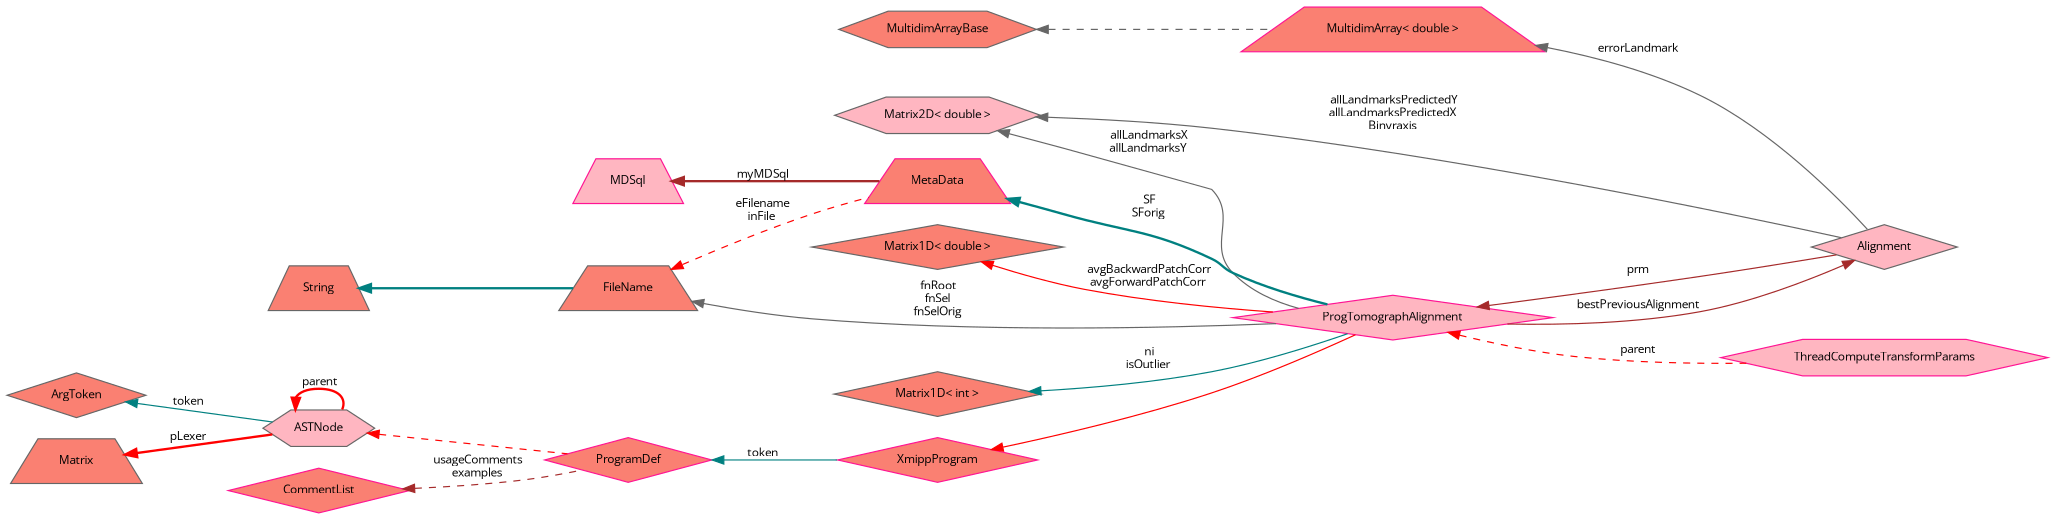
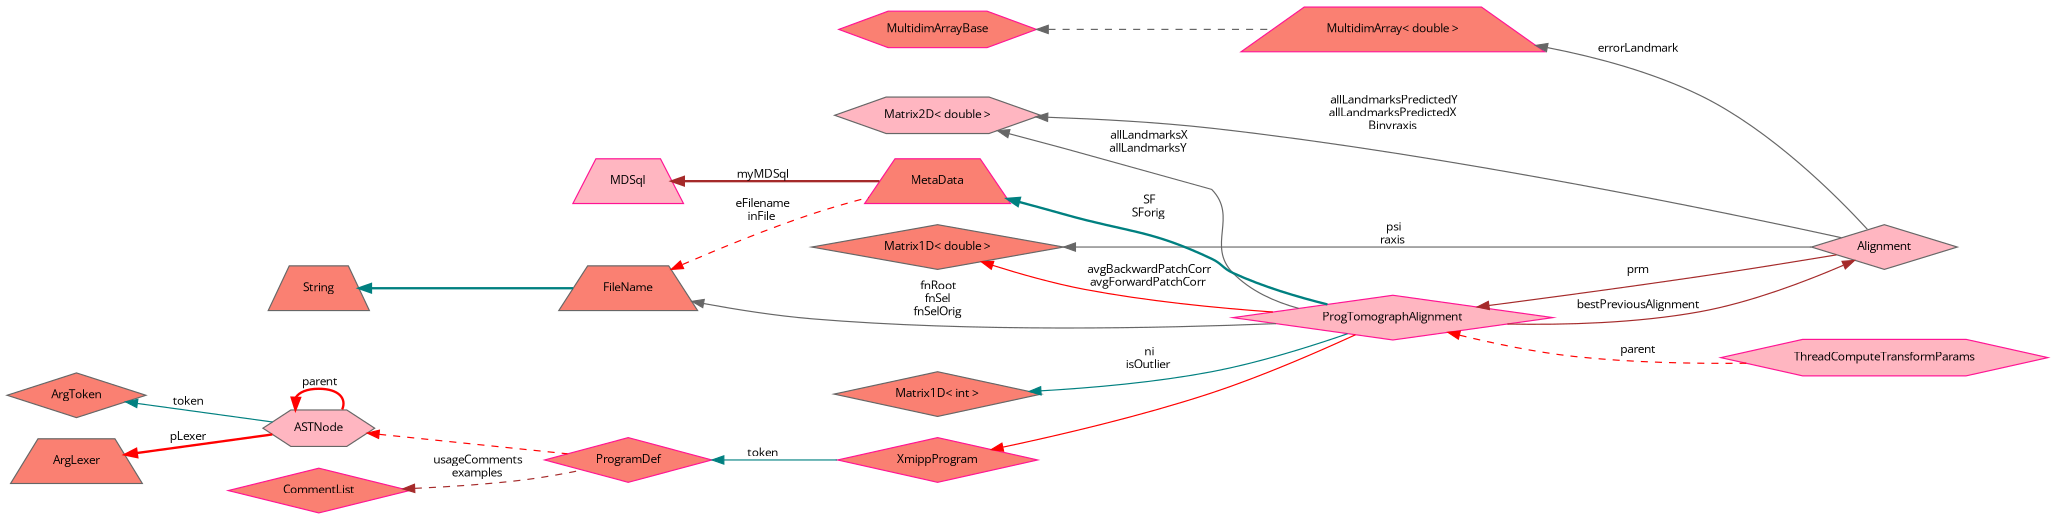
(938, 29) -> (938, 29)
none -> (1443, 247)
(76, 461) -> (76, 461)
